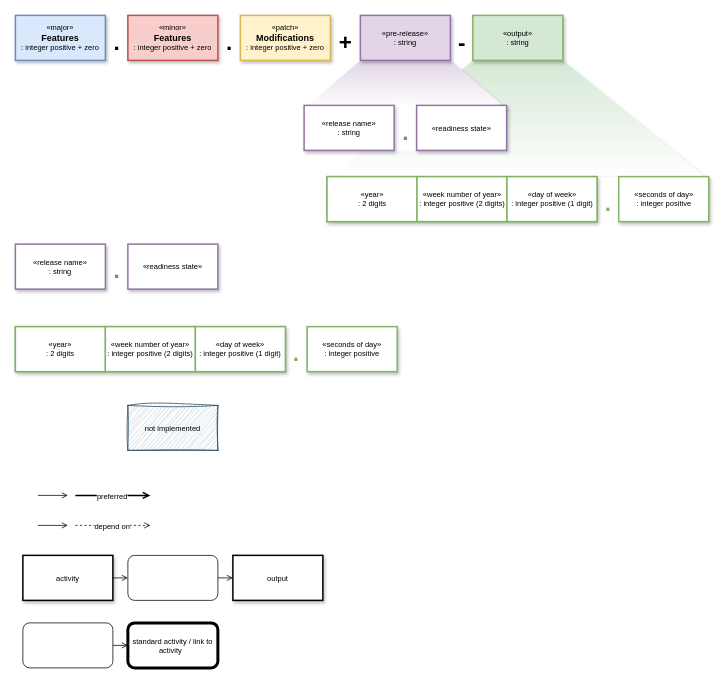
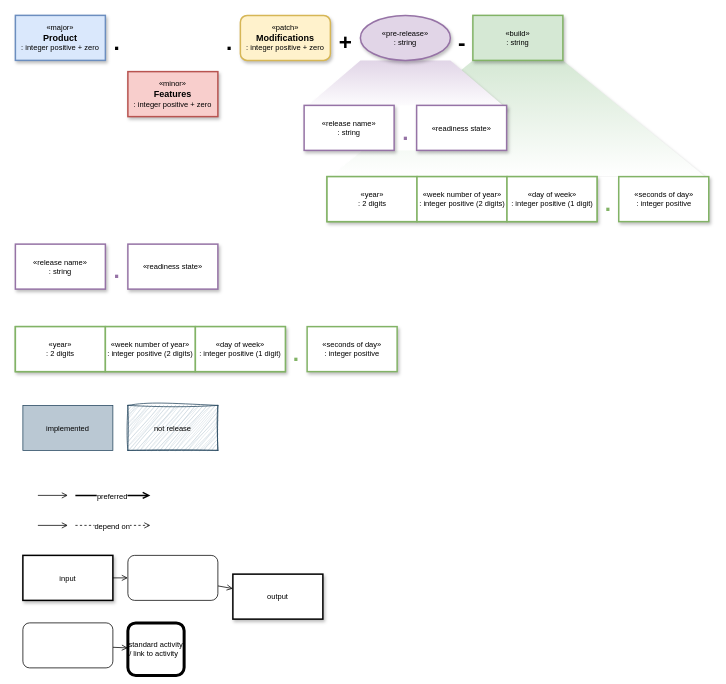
(60, 38) -> (60, 38)
(173, 38) -> (173, 94)
(285, 38) -> (285, 38)
(405, 38) -> (405, 38)
(518, 38) -> (518, 38)
none -> (68, 428)
(173, 428) -> (173, 428)
(68, 578) -> (68, 578)
(278, 578) -> (278, 597)
(173, 645) -> (156, 649)
